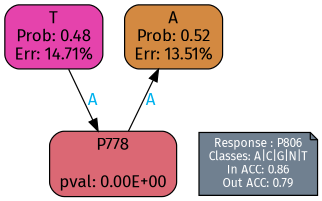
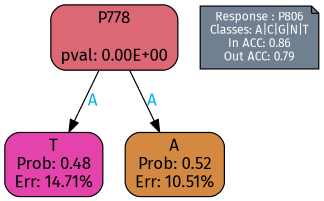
(174, 37) -> (175, 165)
(81, 95) -> (87, 96)
